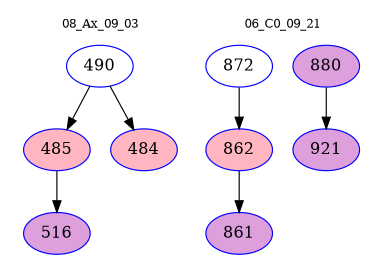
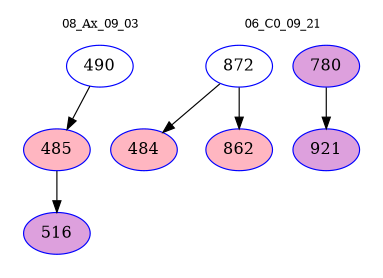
(326, 66) -> (326, 66)
(119, 103) -> (204, 97)
(239, 233) -> none
